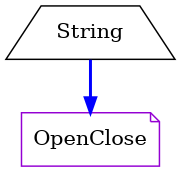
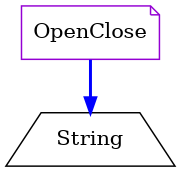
(90, 79) -> (90, 79)
